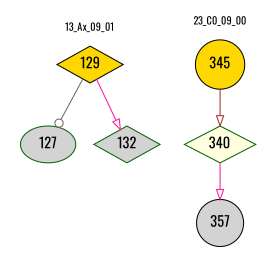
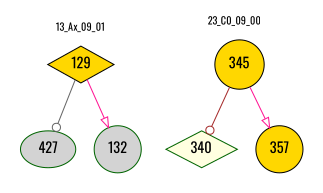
(220, 102) -> (221, 107)
(48, 144) -> (48, 149)
(127, 144) -> (118, 149)
(220, 176) -> (258, 103)
(220, 223) -> (279, 149)
